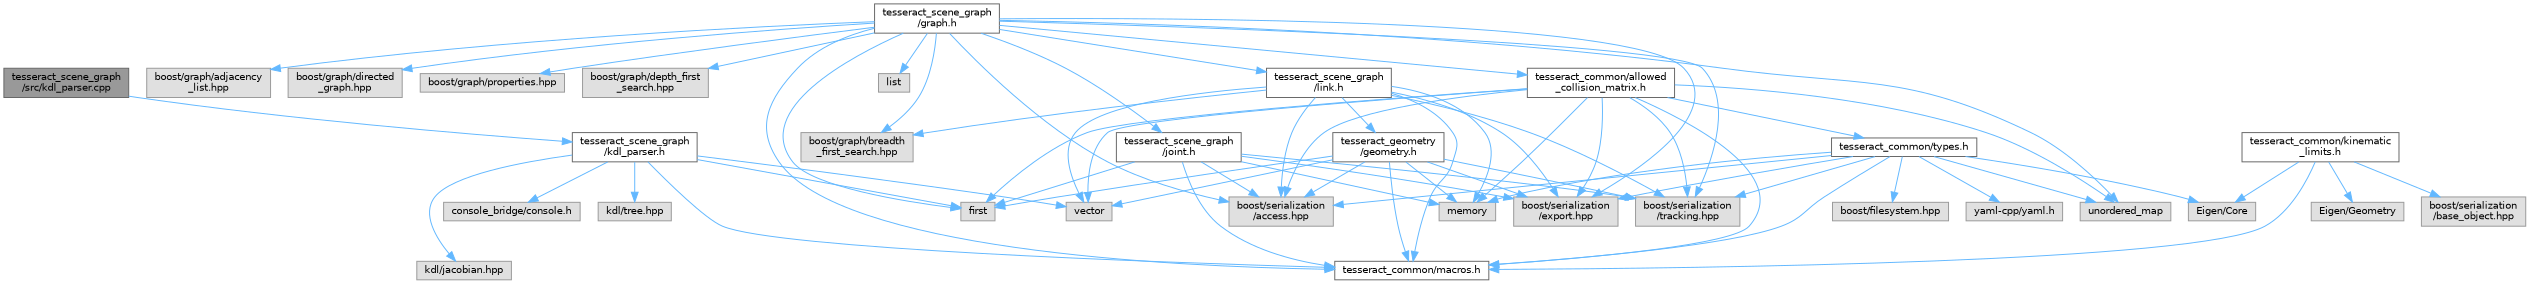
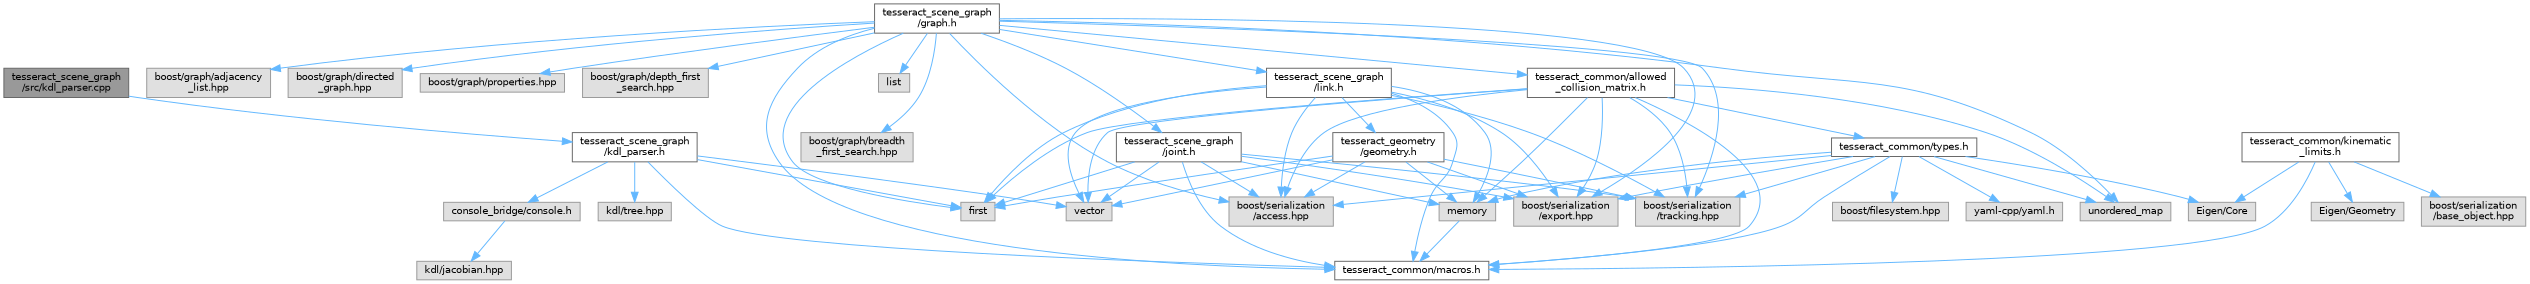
(1094, 109) -> (1053, 139)
none -> (1145, 172)
(470, 177) -> (491, 237)
(1395, 207) -> (1443, 238)
